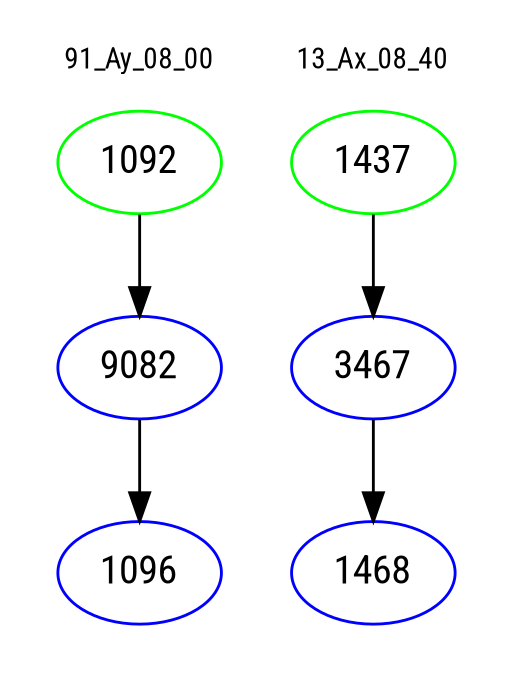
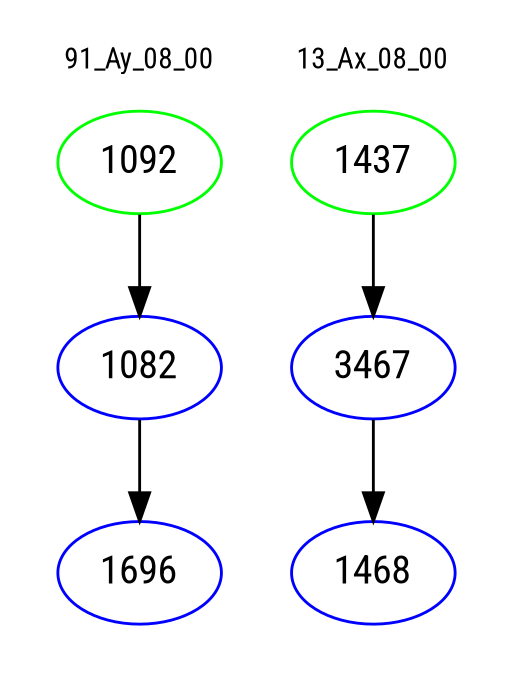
(373, 61) -> (373, 61)
(140, 368) -> (140, 368)
(140, 573) -> (140, 573)
